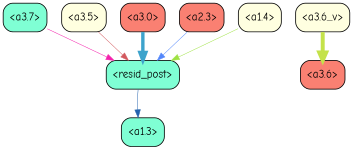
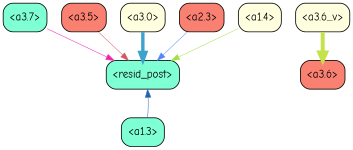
(84, 18) -> (84, 18)
(143, 18) -> (143, 18)
(138, 100) -> (148, 108)
